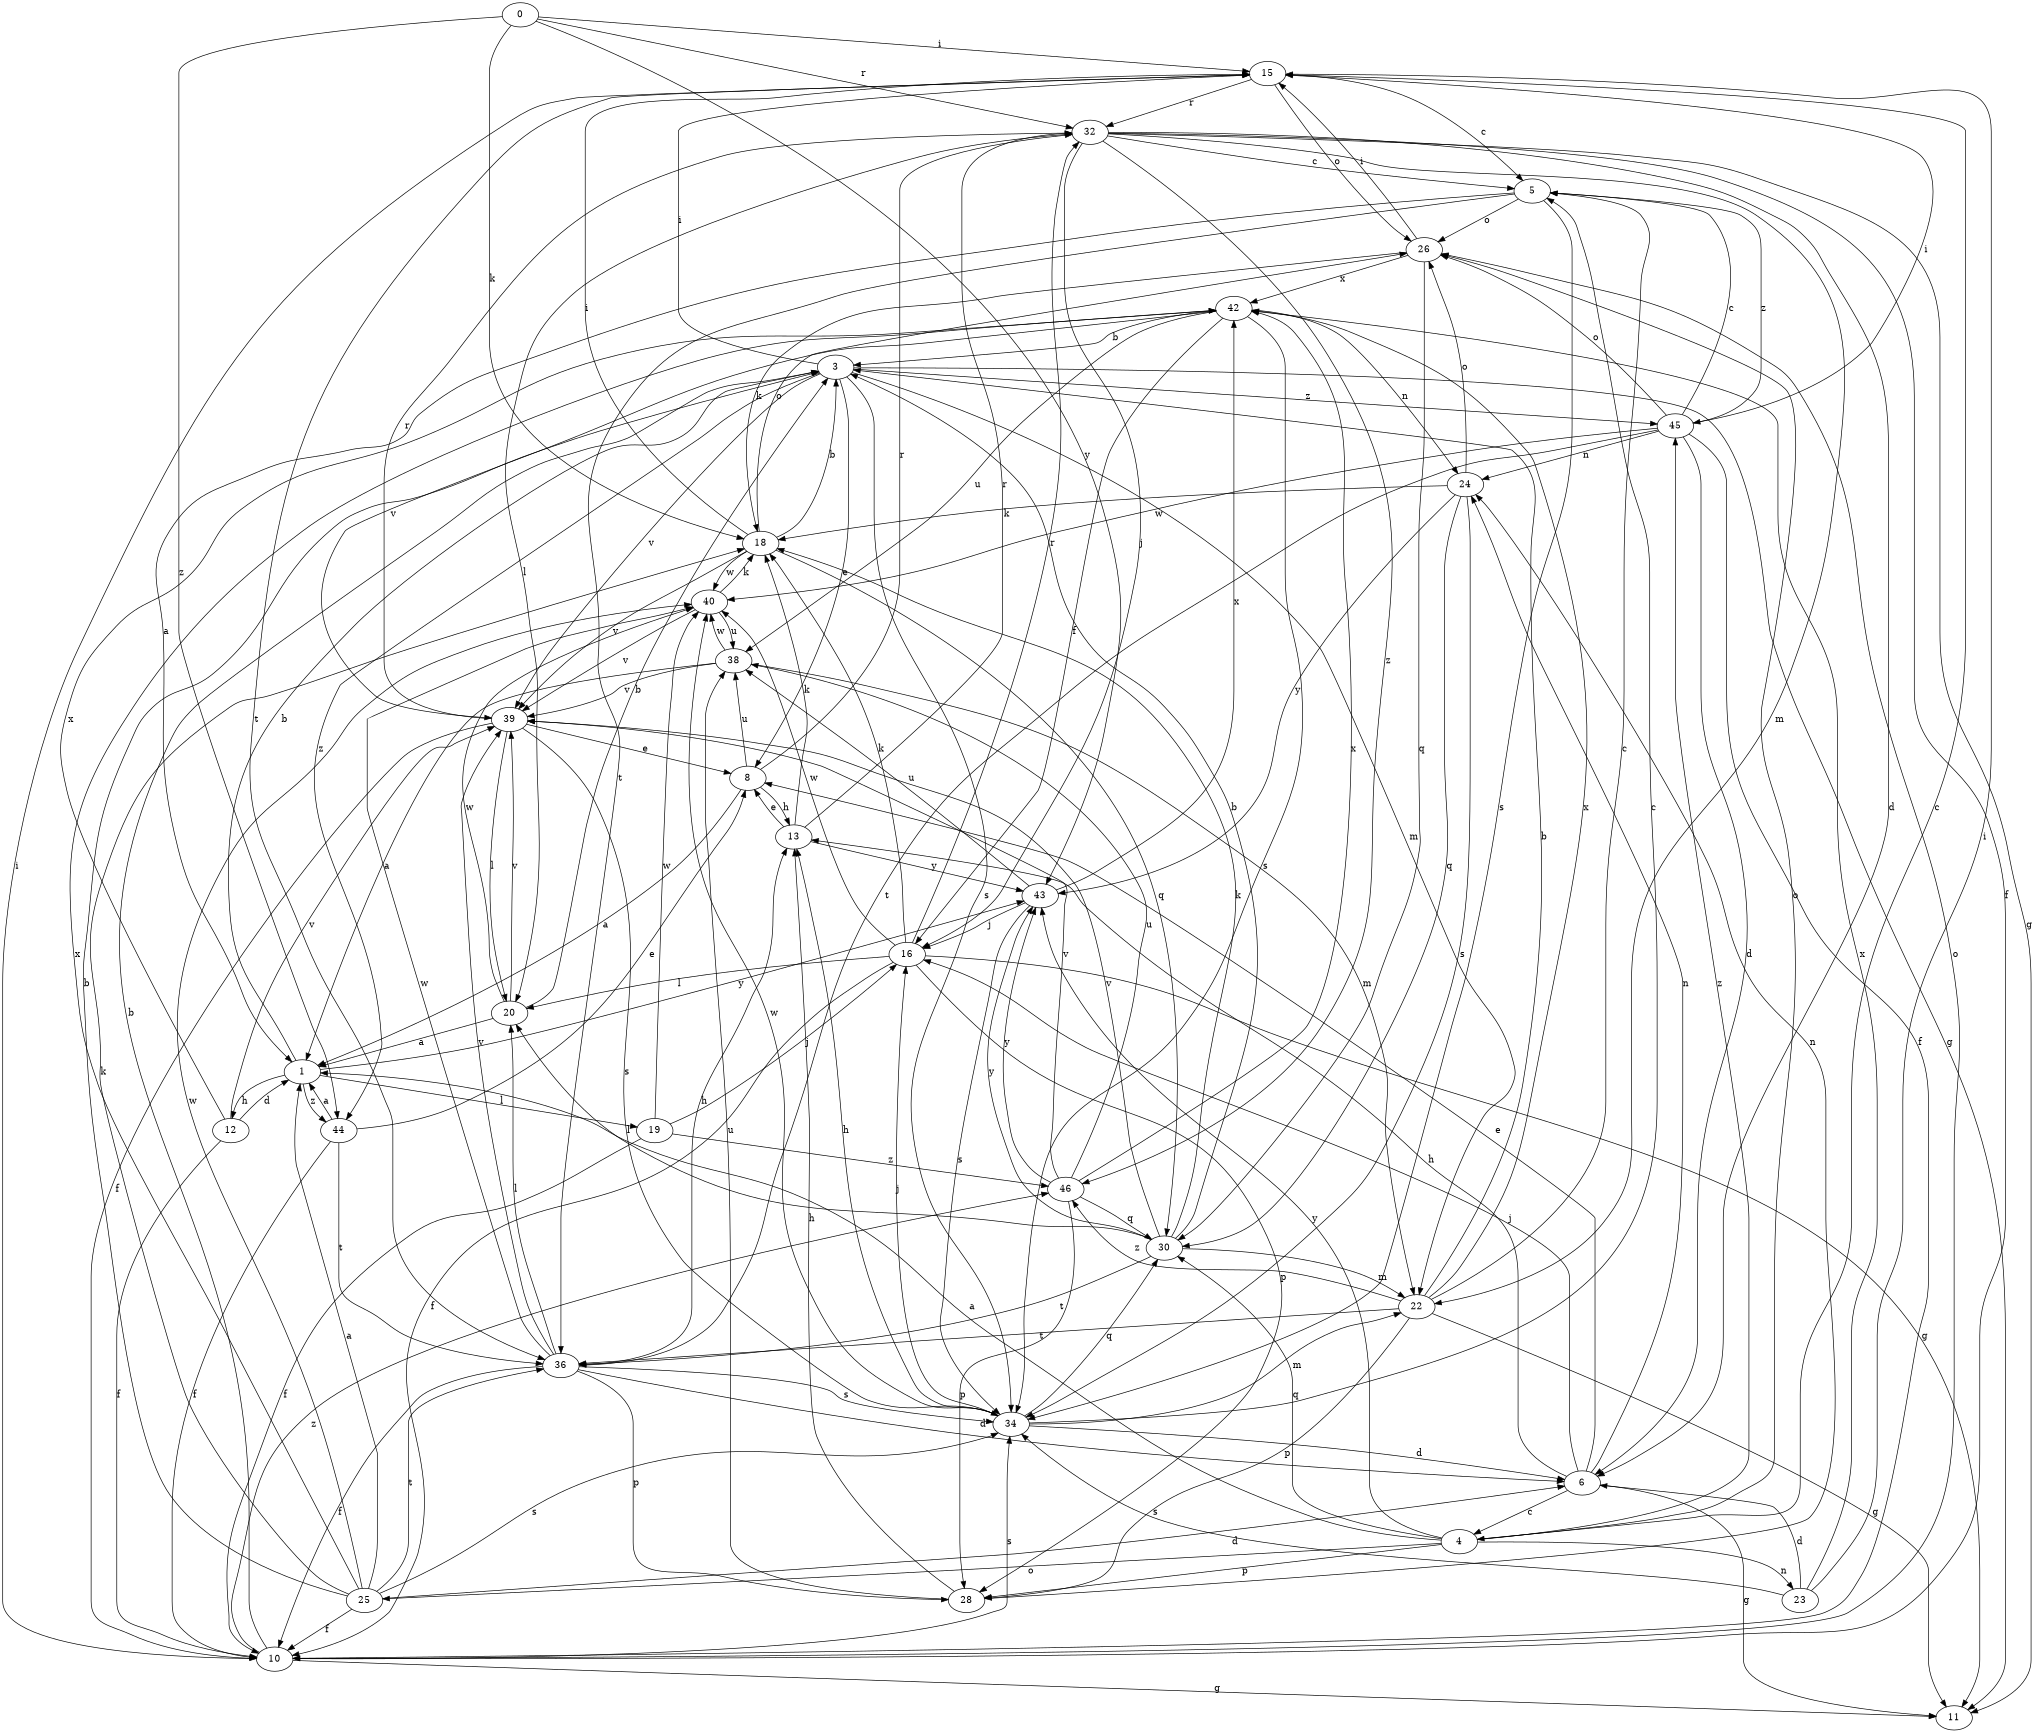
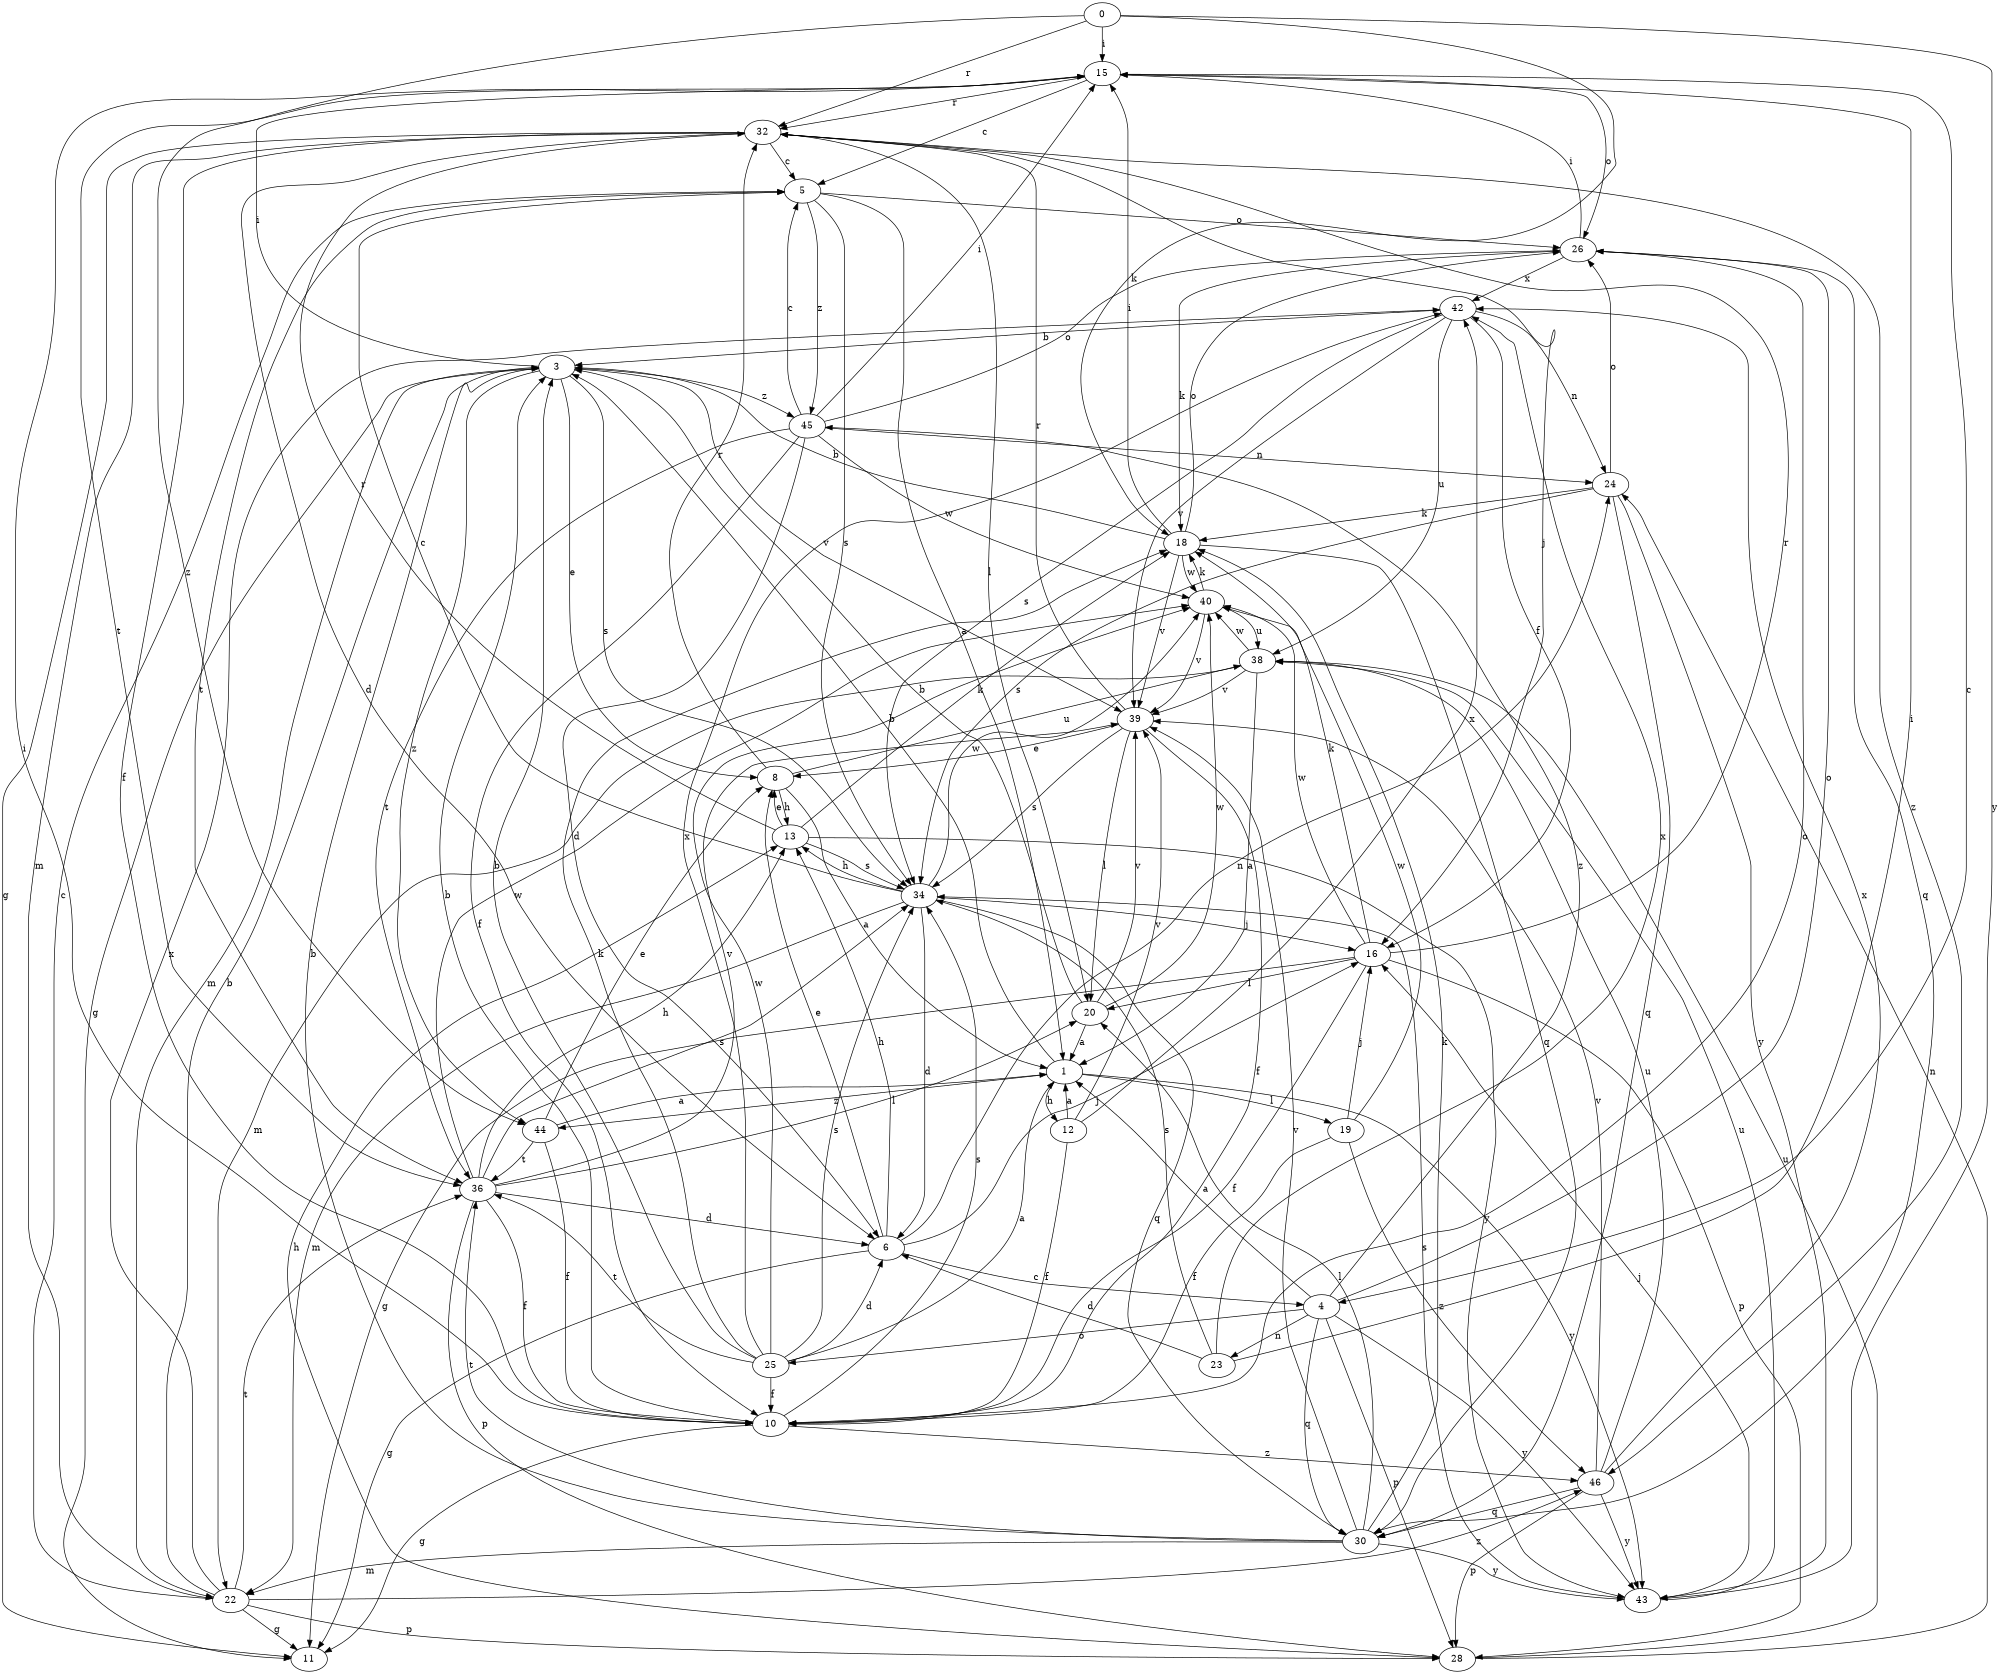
(1234, 652) -> none
none -> (853, 863)
(267, 1101) -> (1070, 1101)
